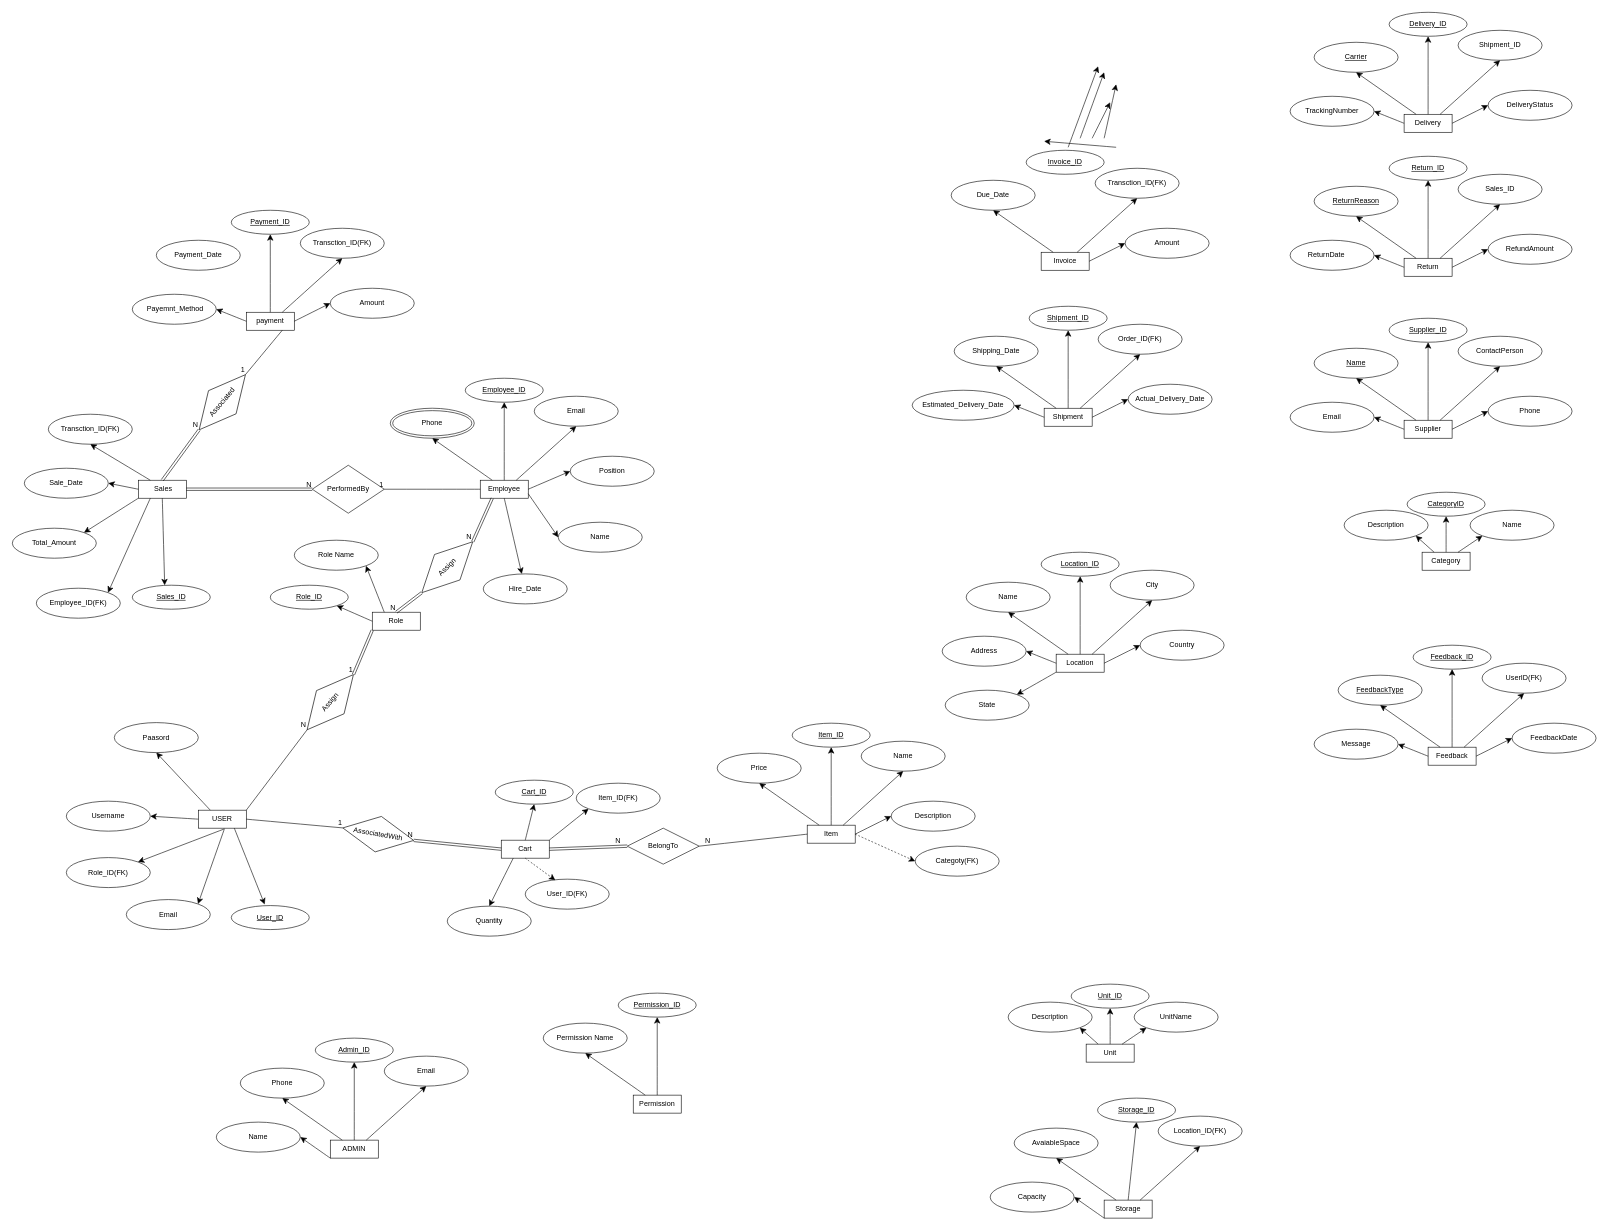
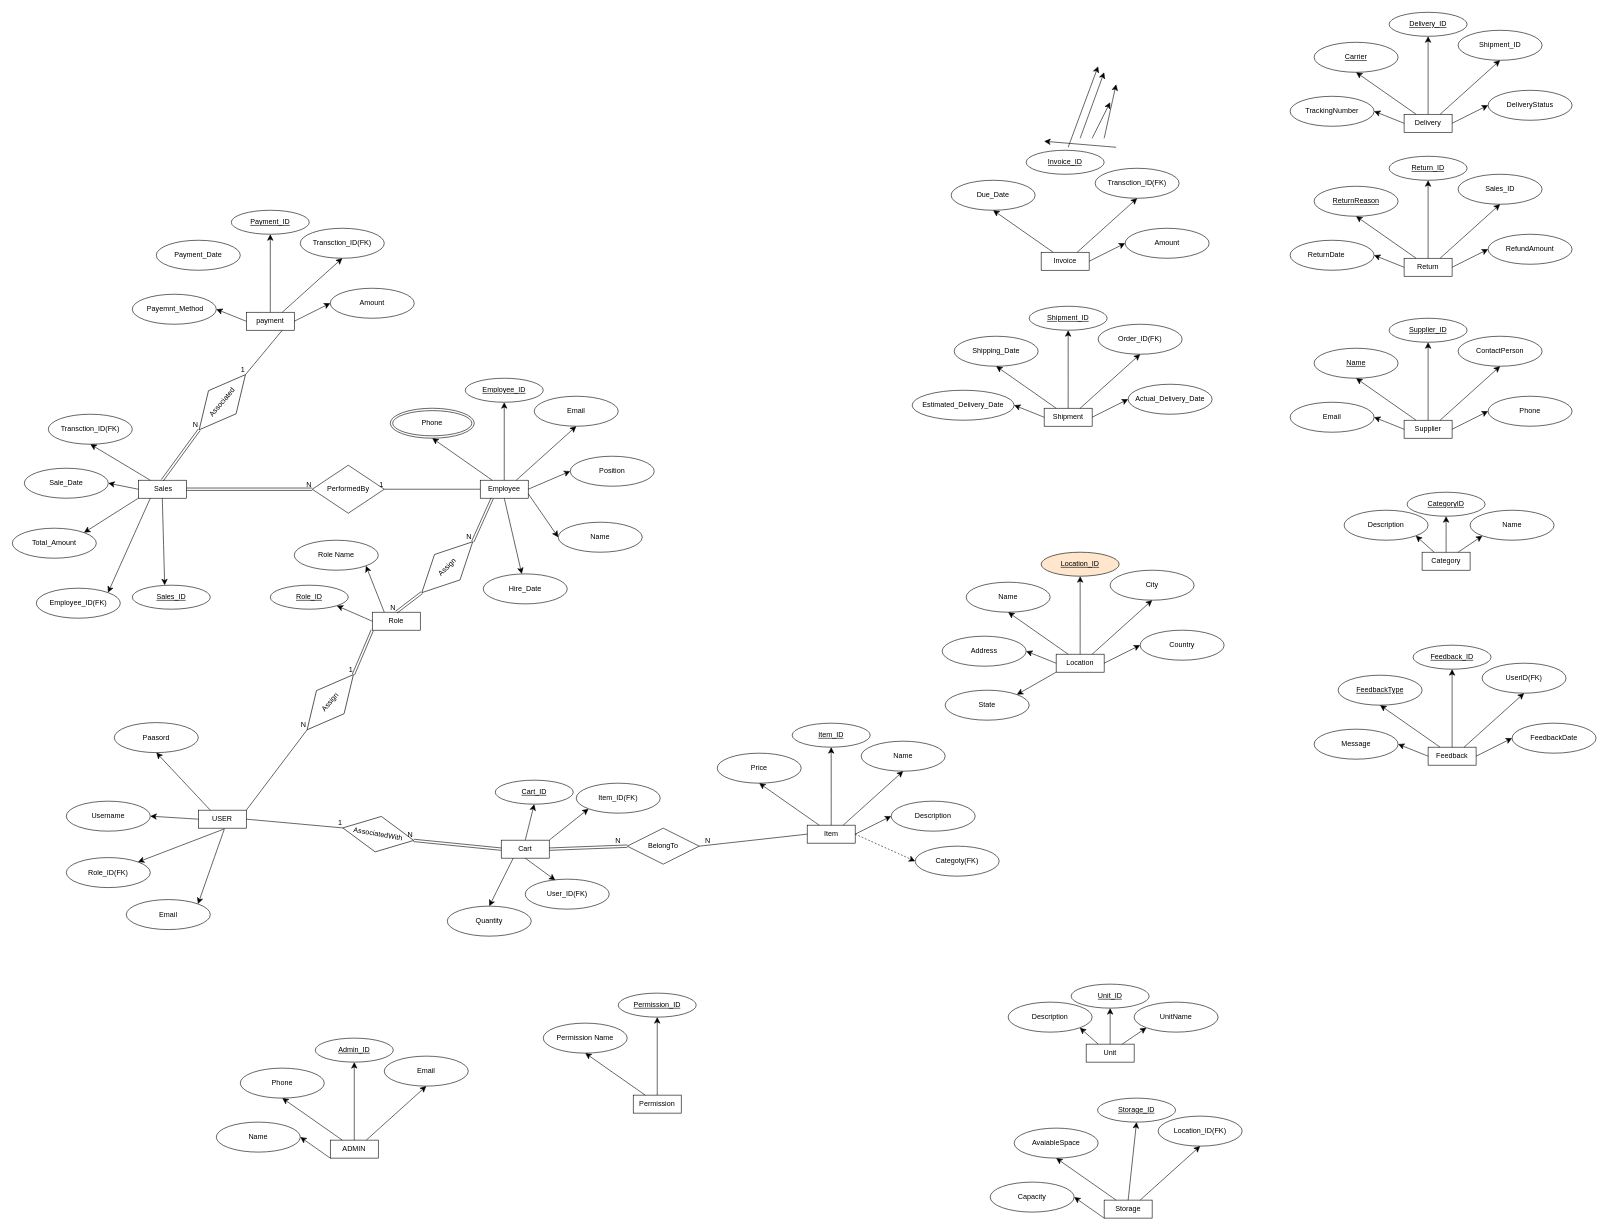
(1080, 564) -> (1080, 564)
(249, 865) -> none
(538, 868) -> (538, 868)
(270, 918) -> none
